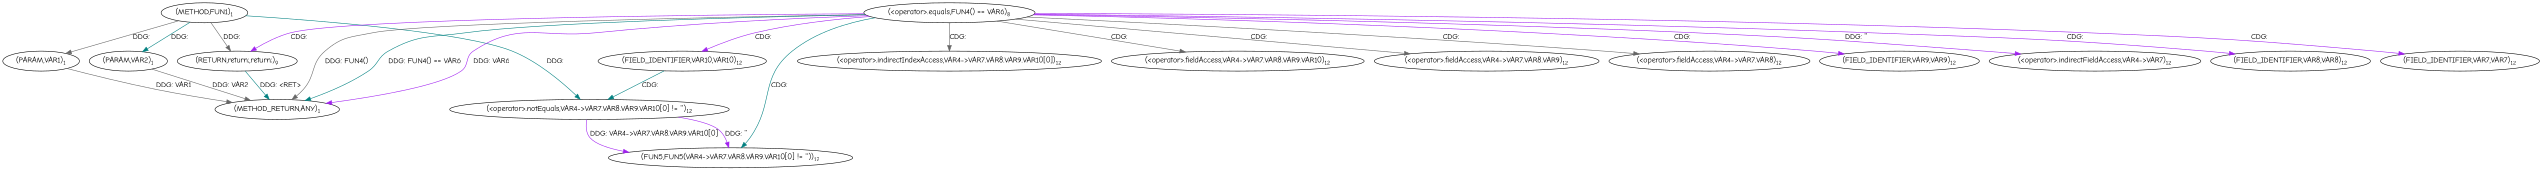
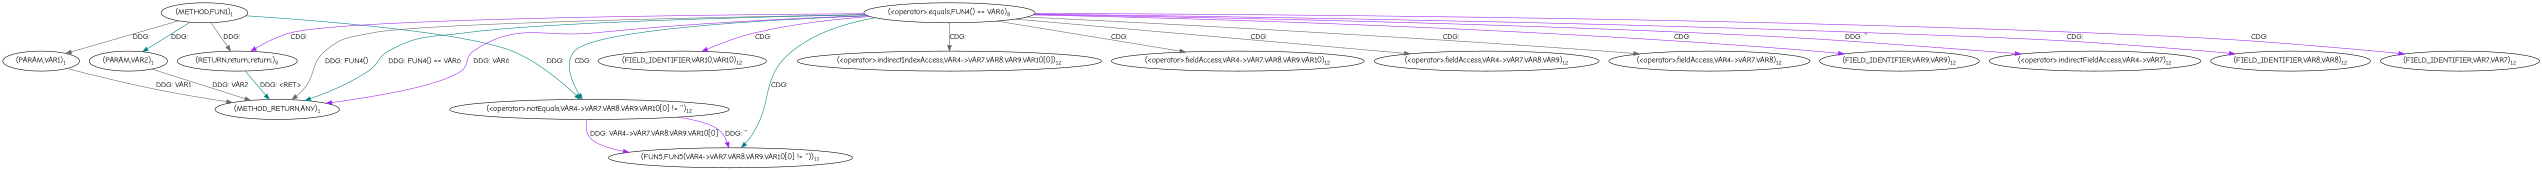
(639, 84) -> (654, 31)
